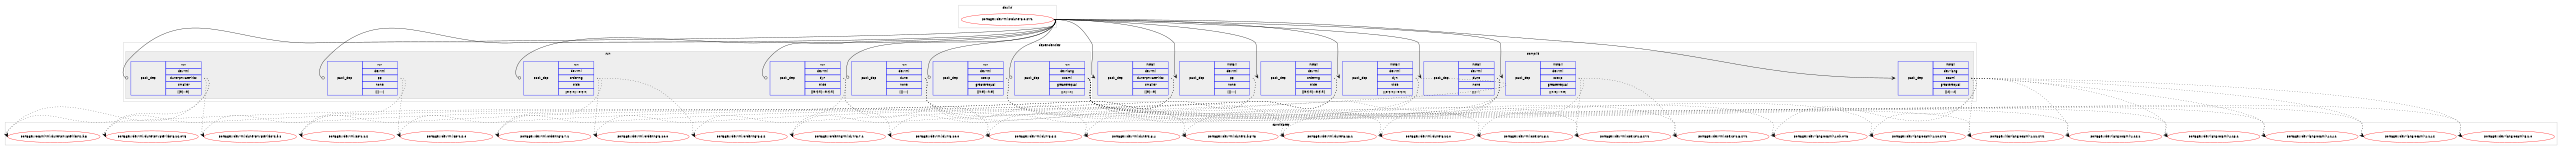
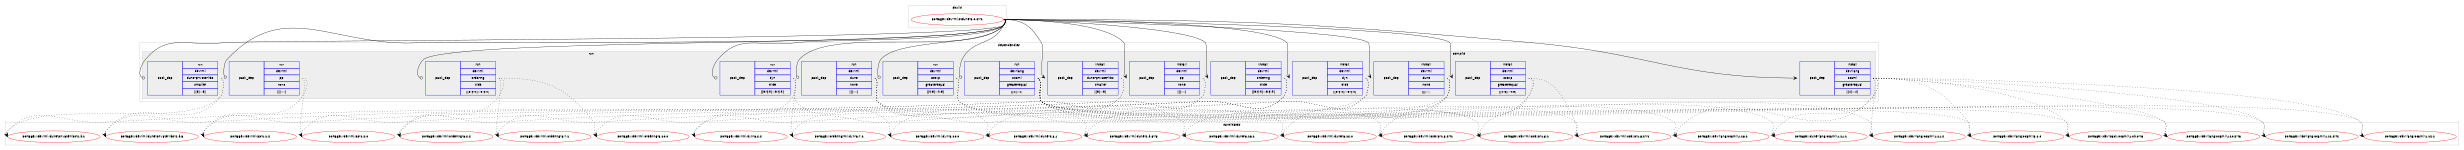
(54, 137) -> (152, 137)
(152, 137) -> none
(1821, 137) -> (2116, 137)
(2312, 137) -> (1821, 137)
